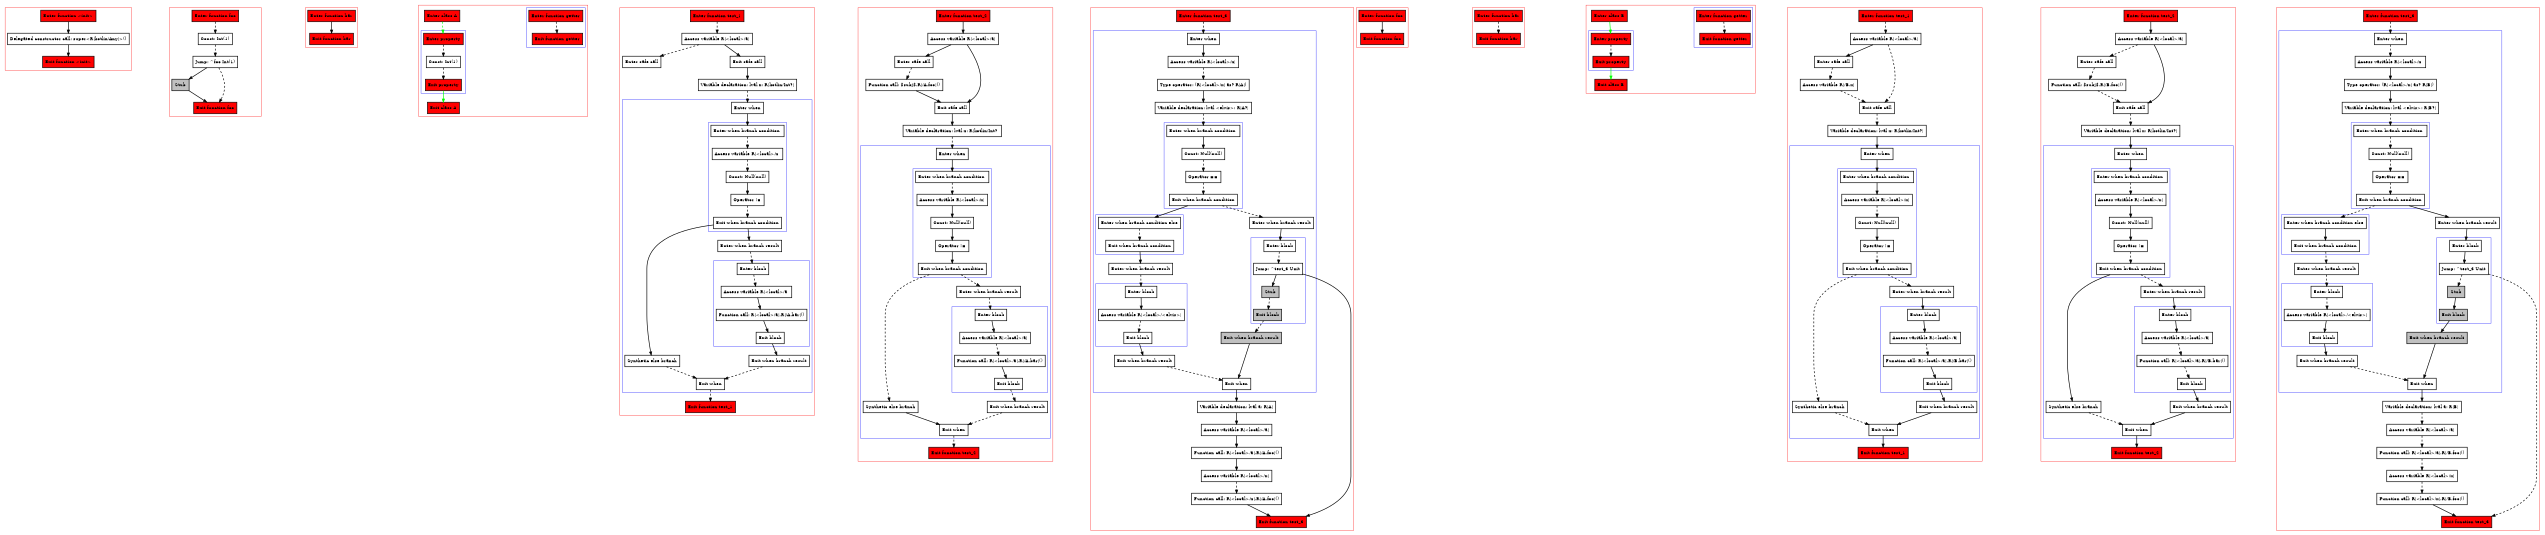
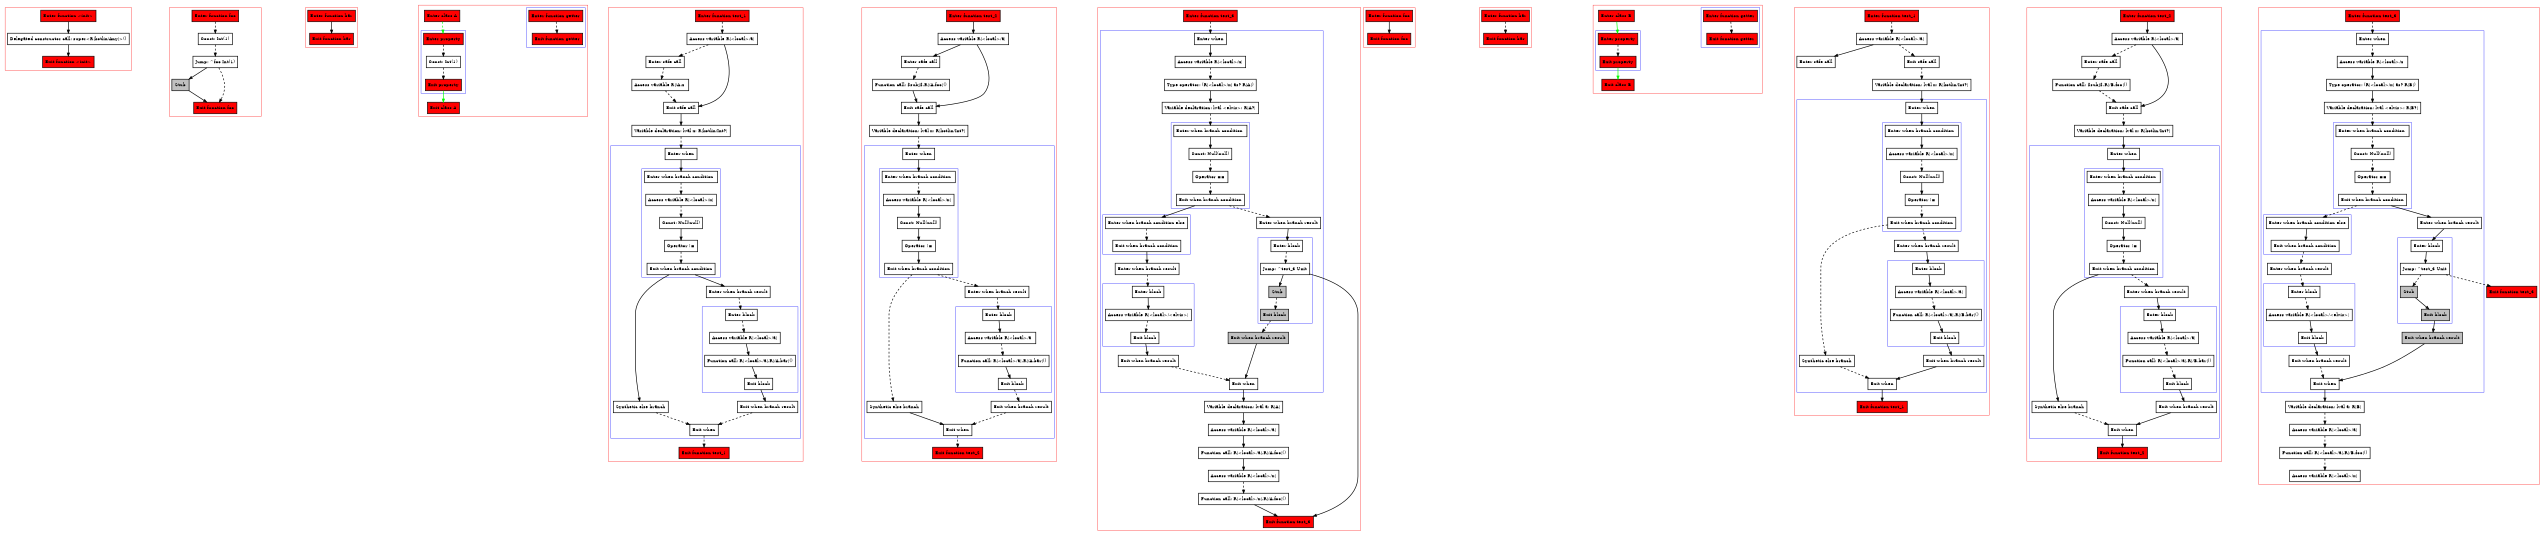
none -> (660, 85)
(1829, 85) -> none
(2422, 499) -> none
